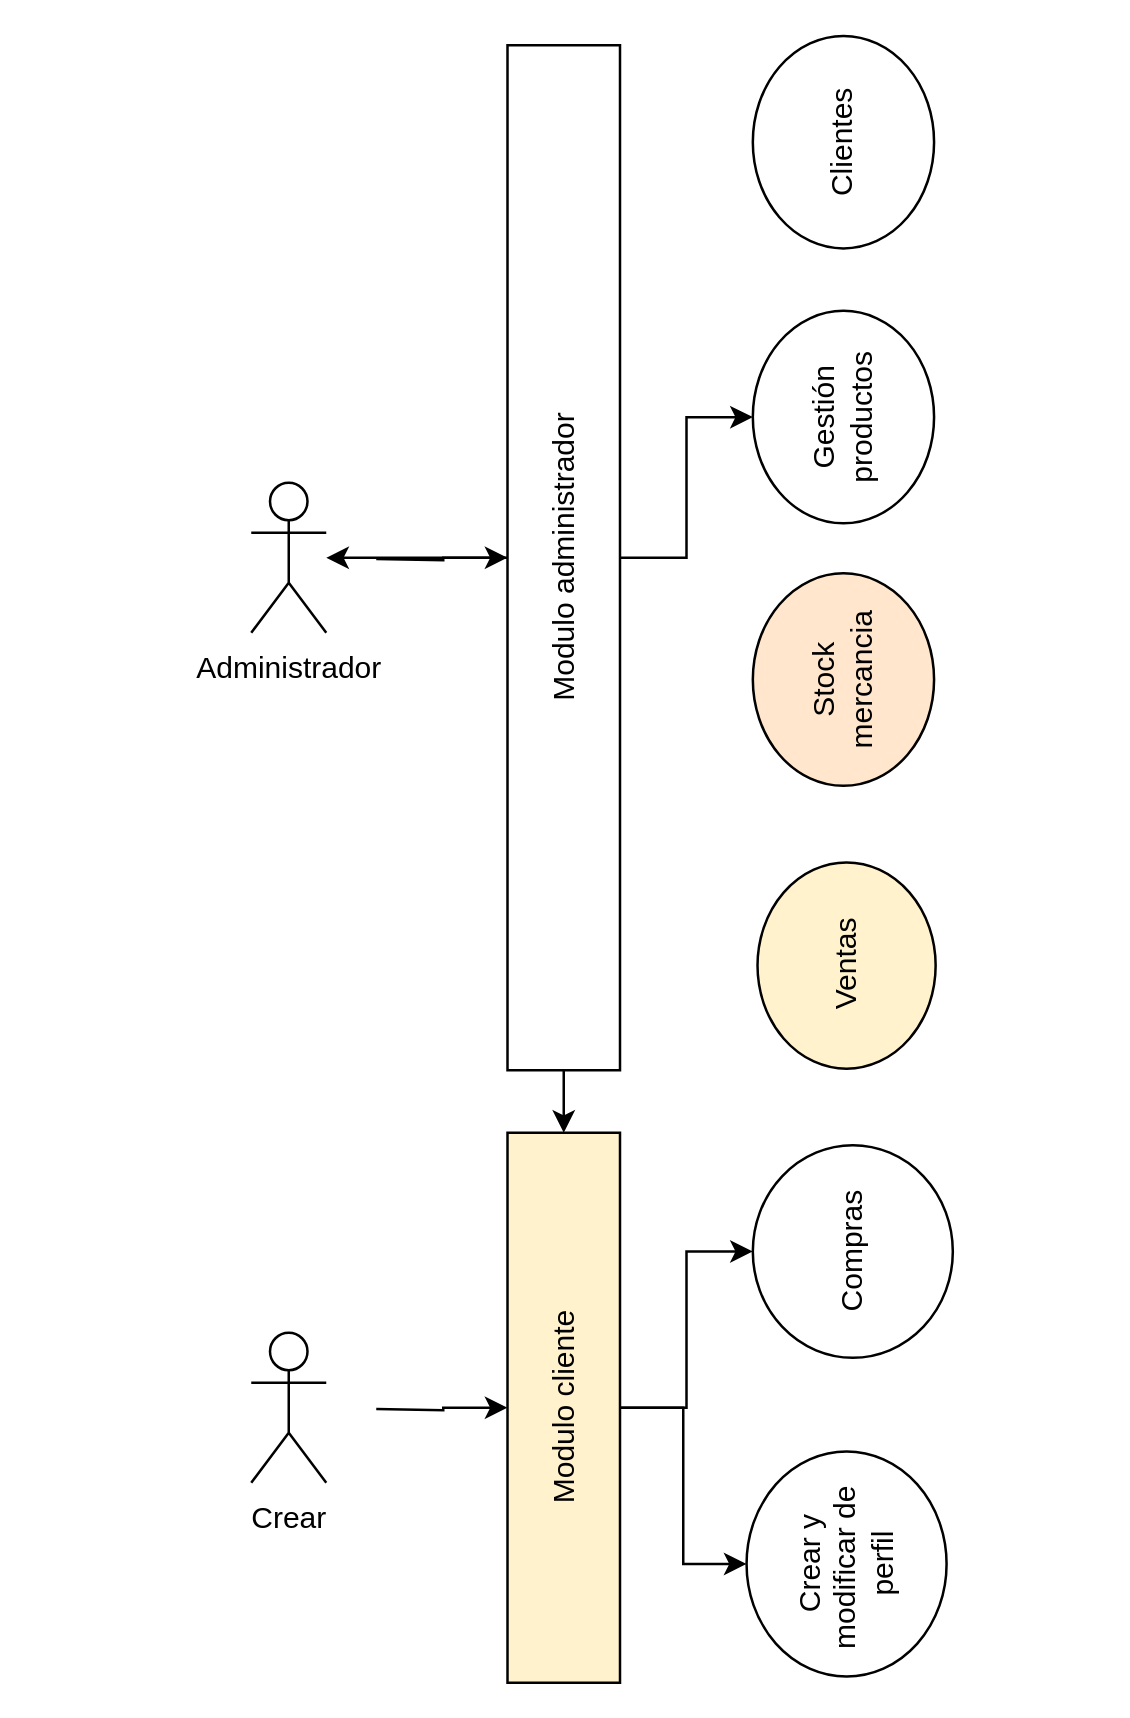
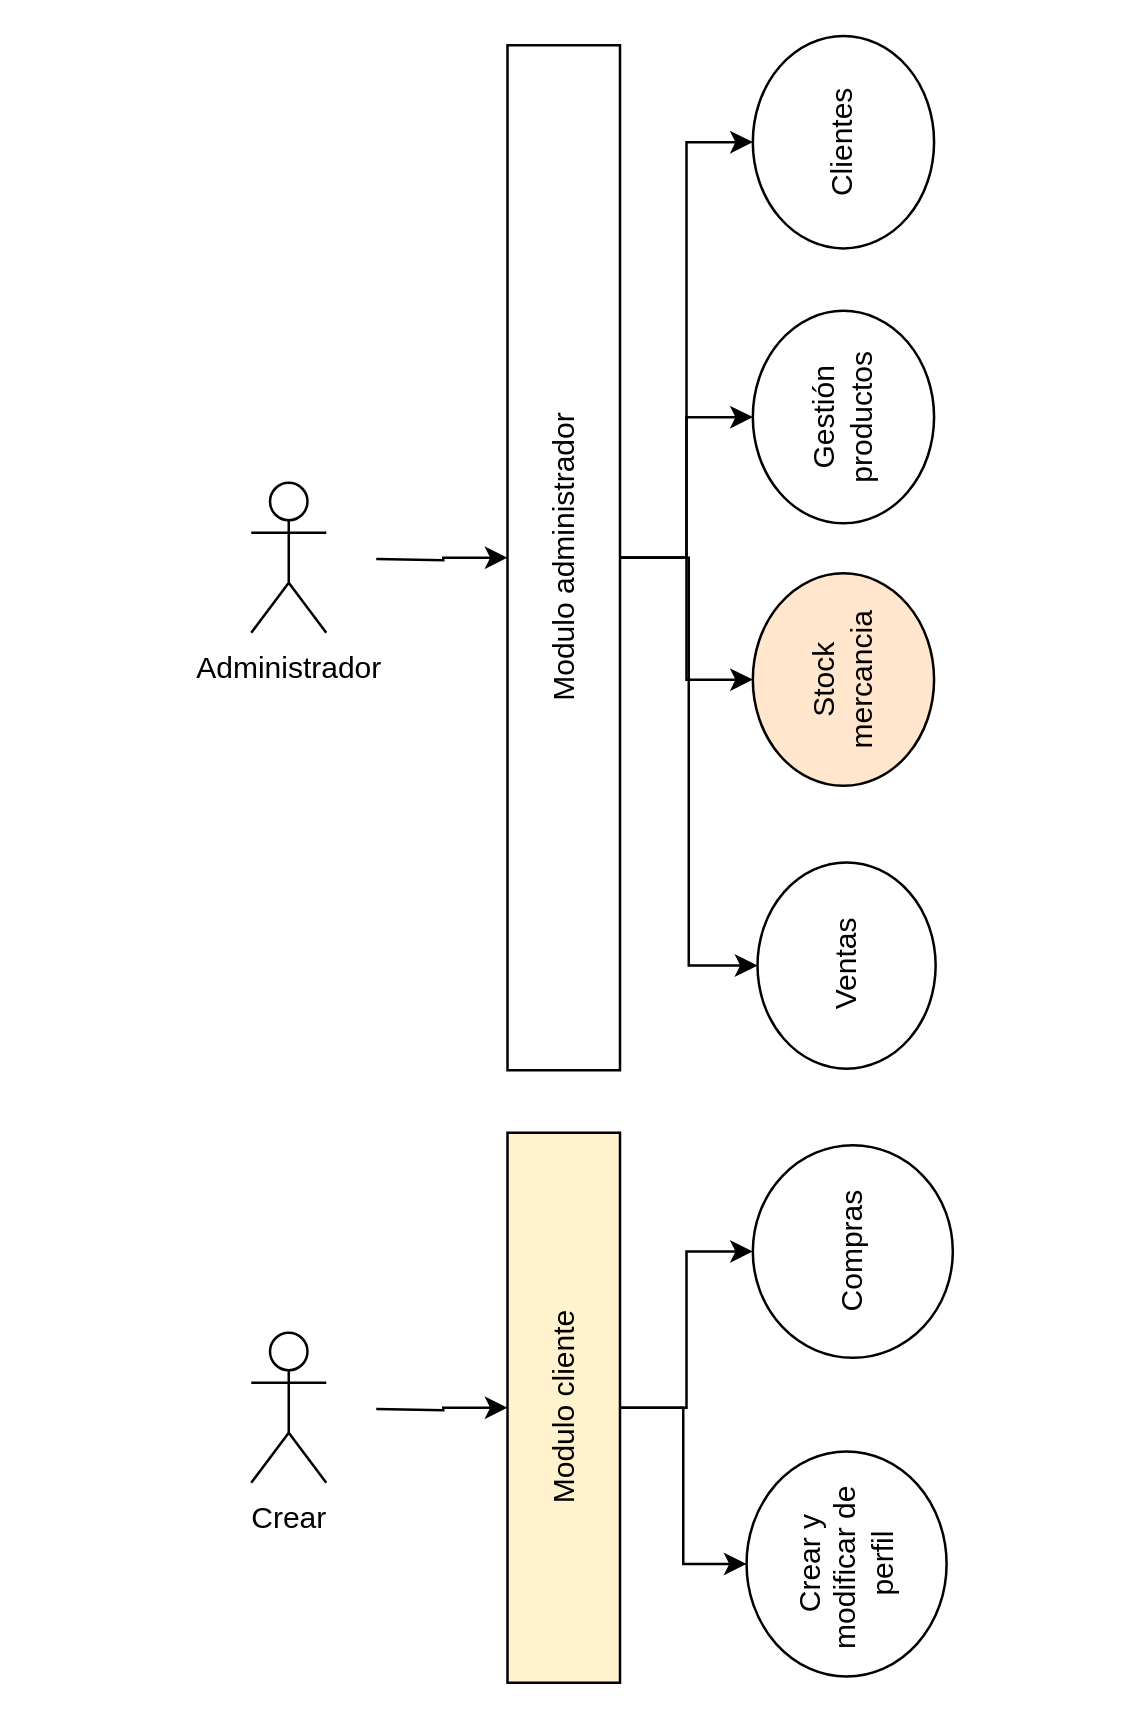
(359, 558) -> (689, 850)
none -> (715, 679)
(847, 965) -> (847, 965)
(564, 1110) -> (687, 253)
